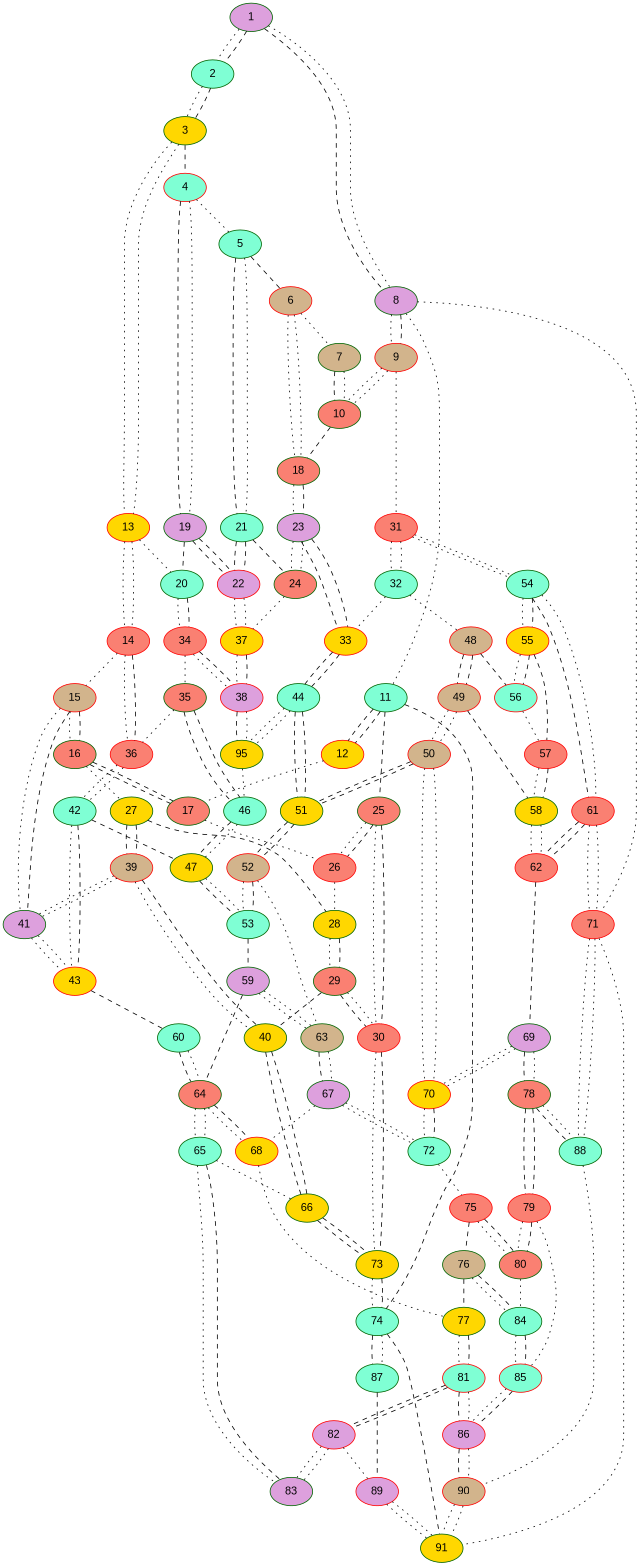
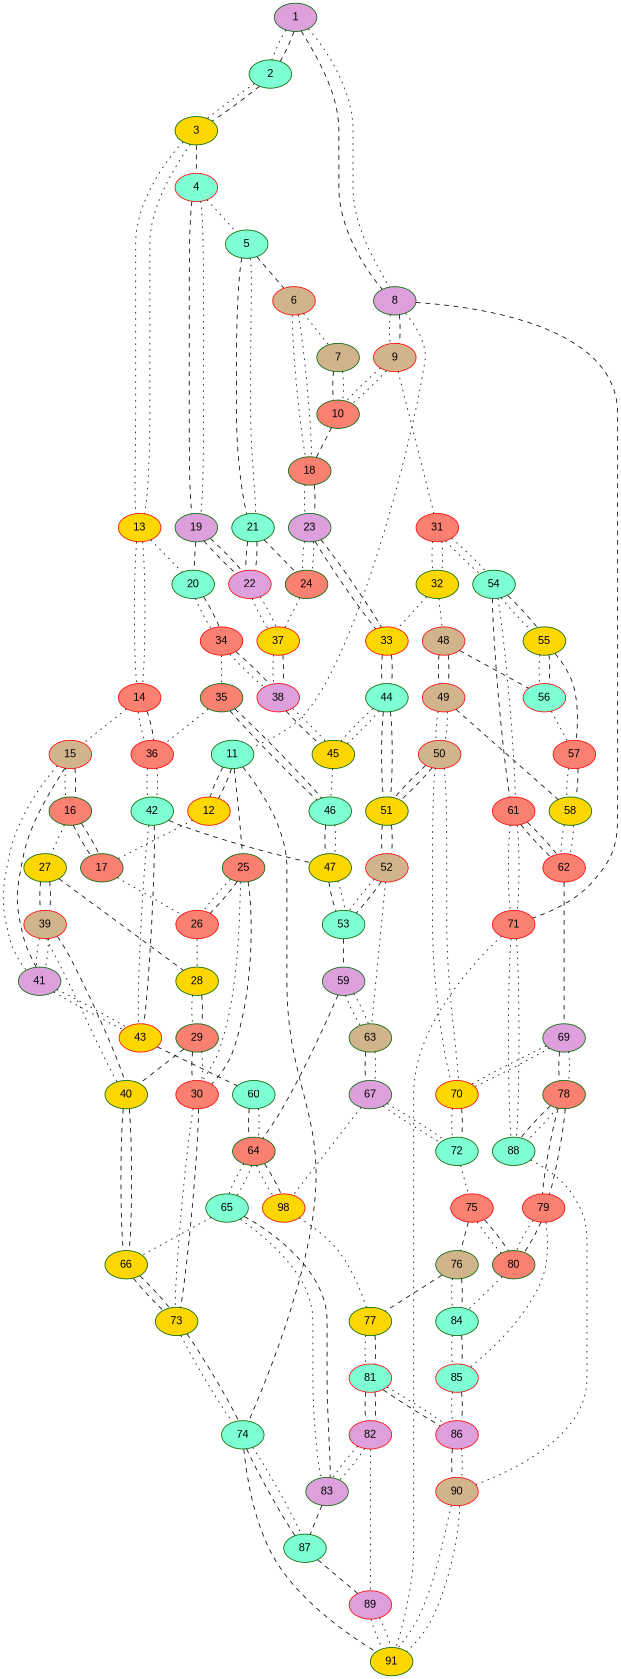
(636, 532) -> (618, 561)
(396, 584) -> (437, 584)
(528, 641) -> (544, 641)
(242, 754) -> (333, 754)
(257, 1151) -> (284, 1208)
none -> (316, 1520)
